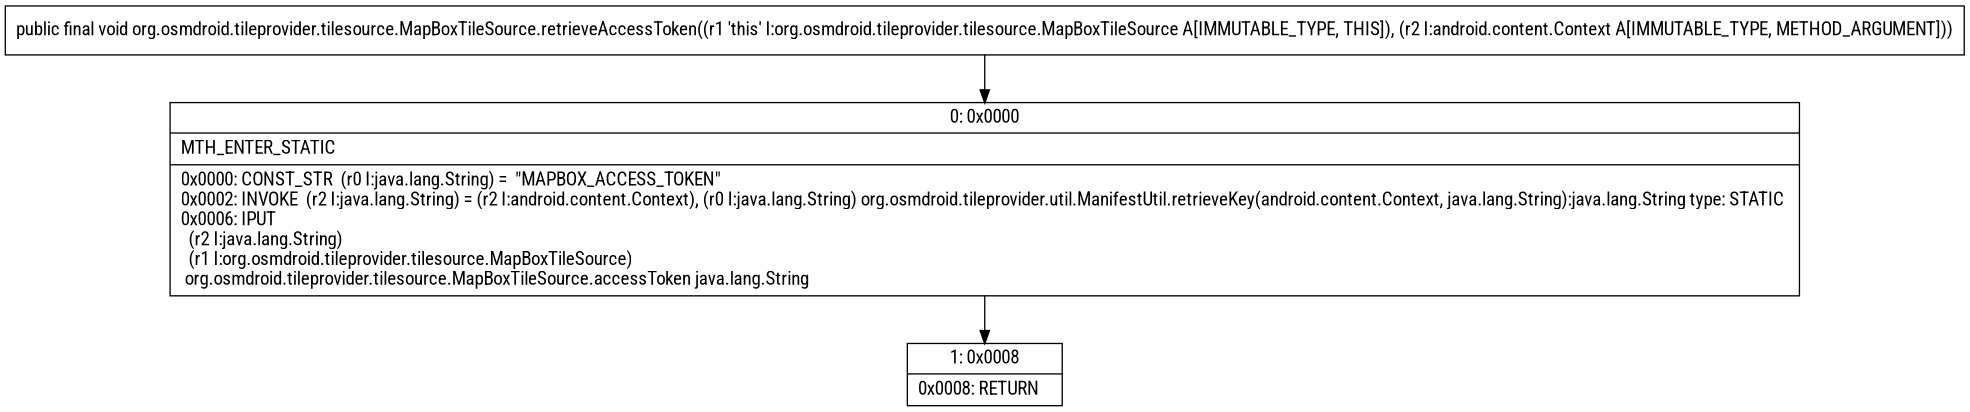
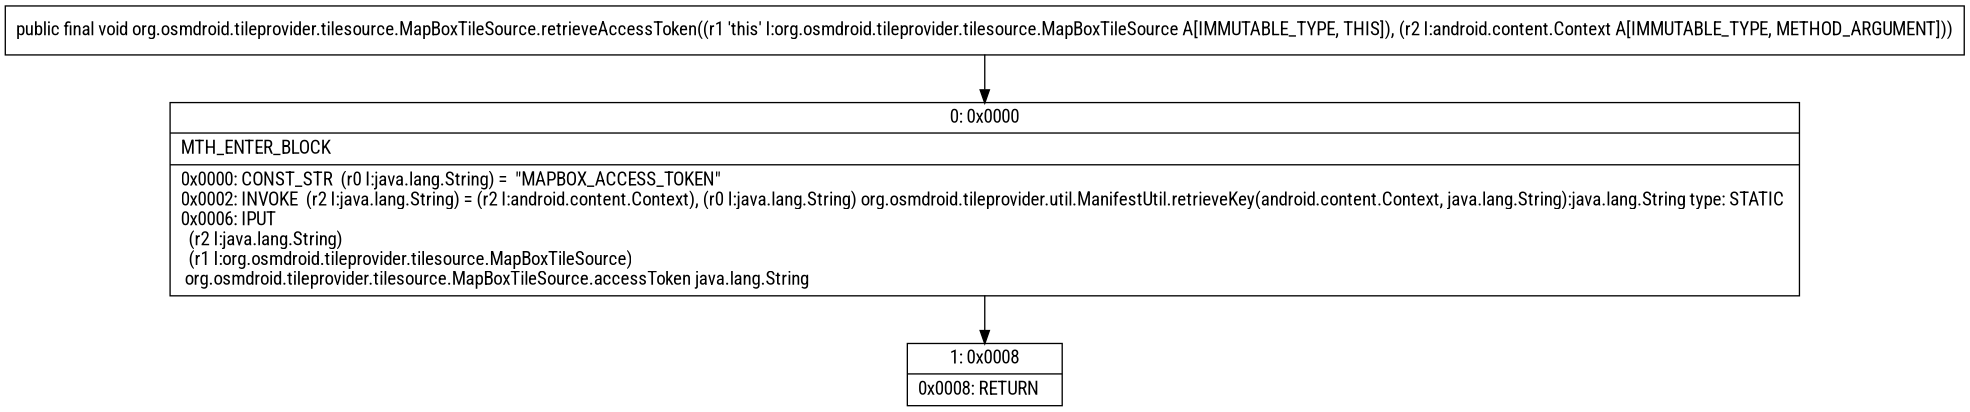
(259, 148) -> (256, 148)
